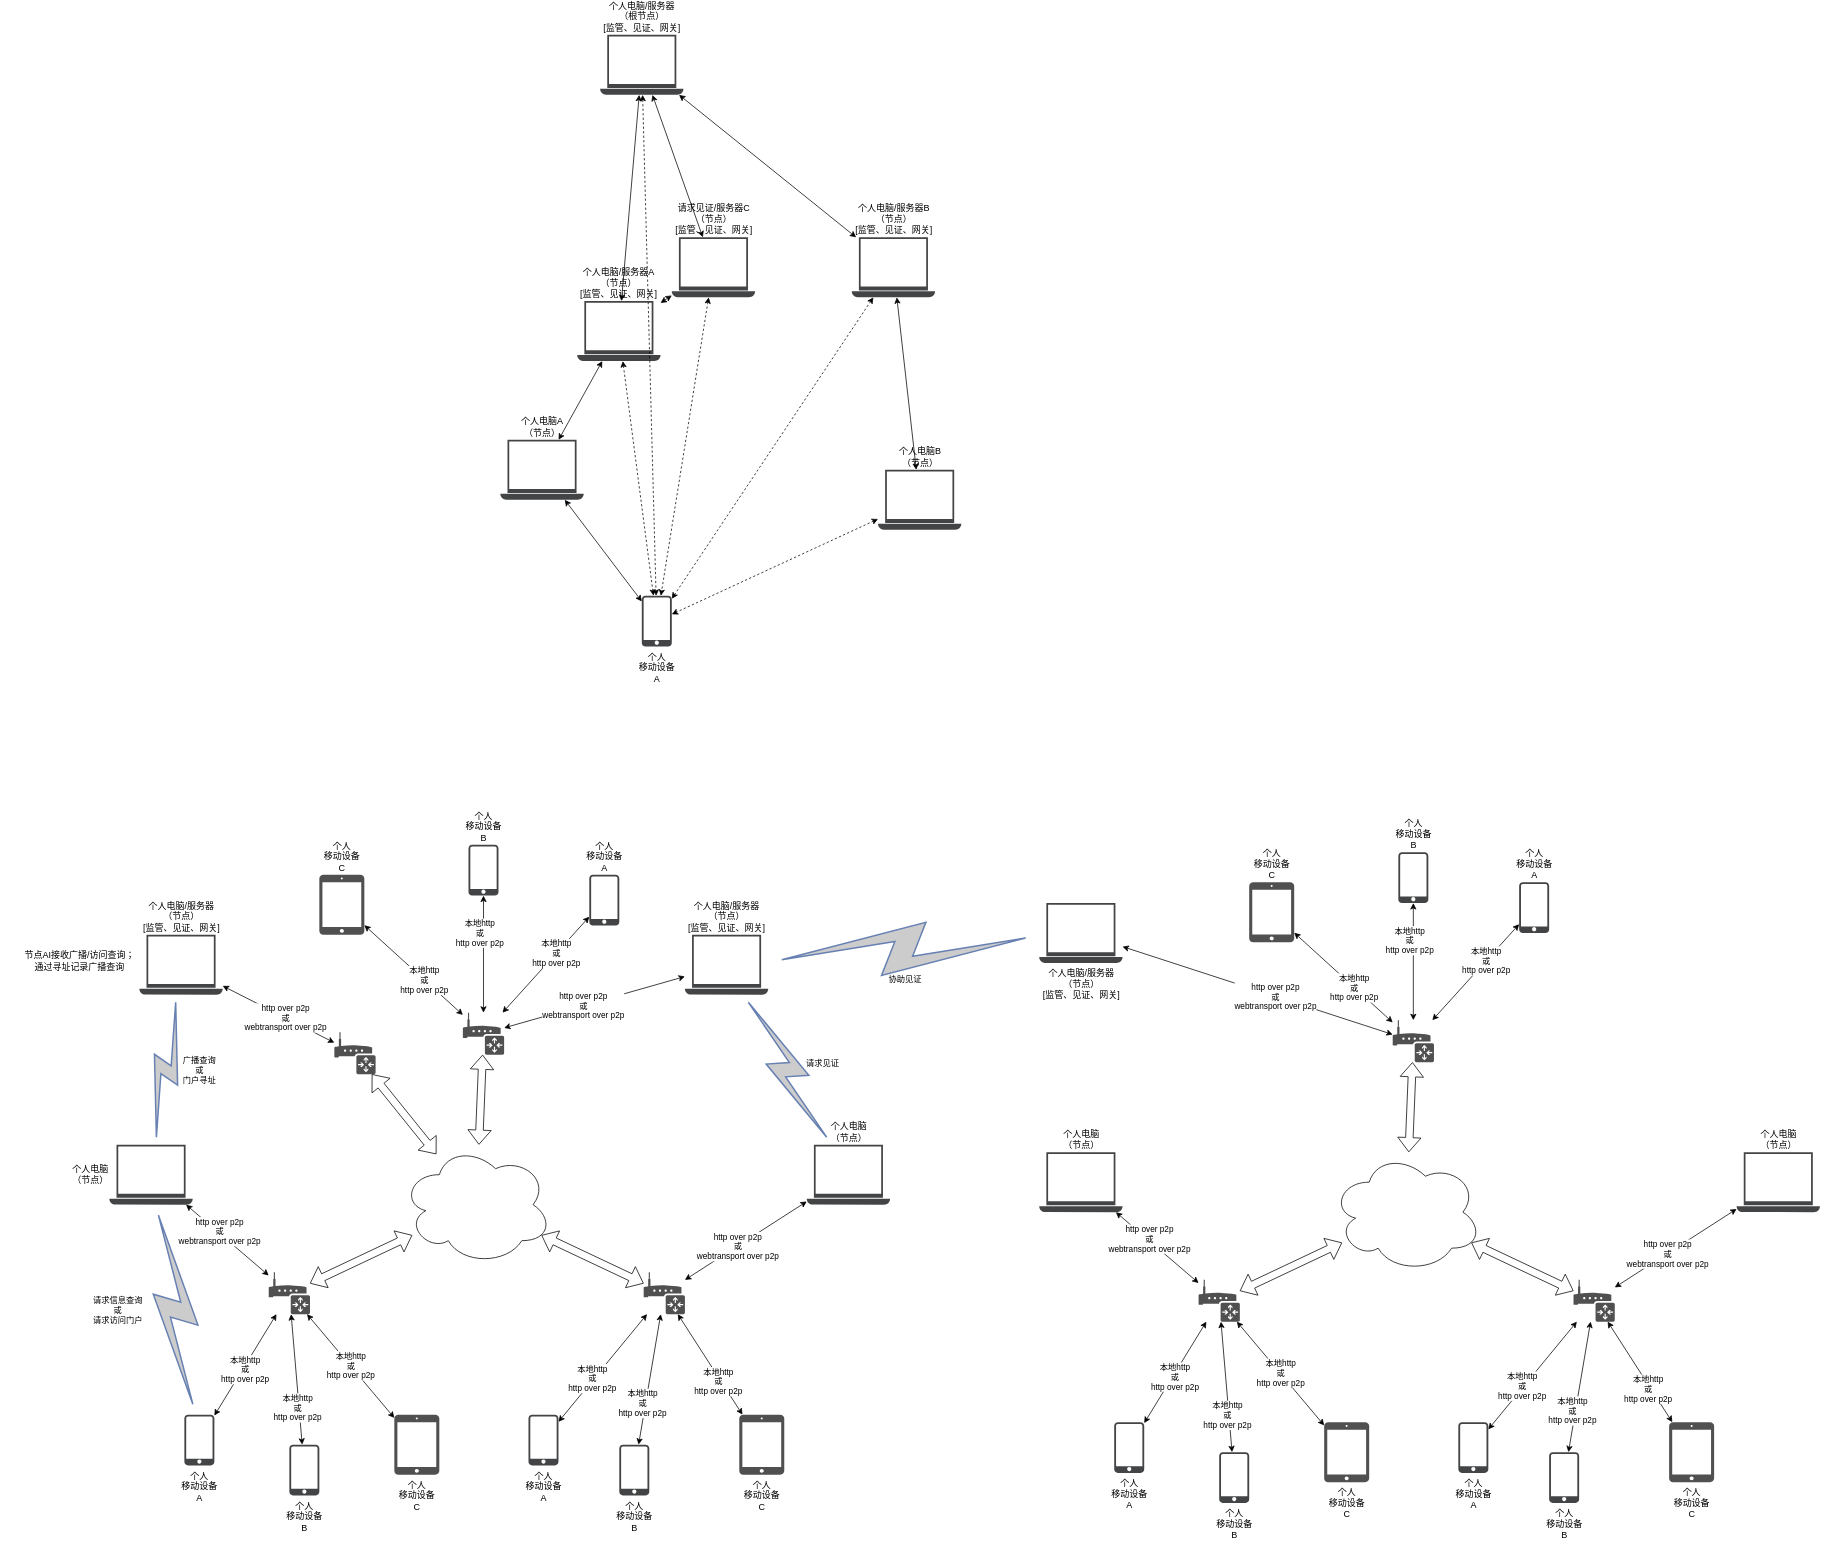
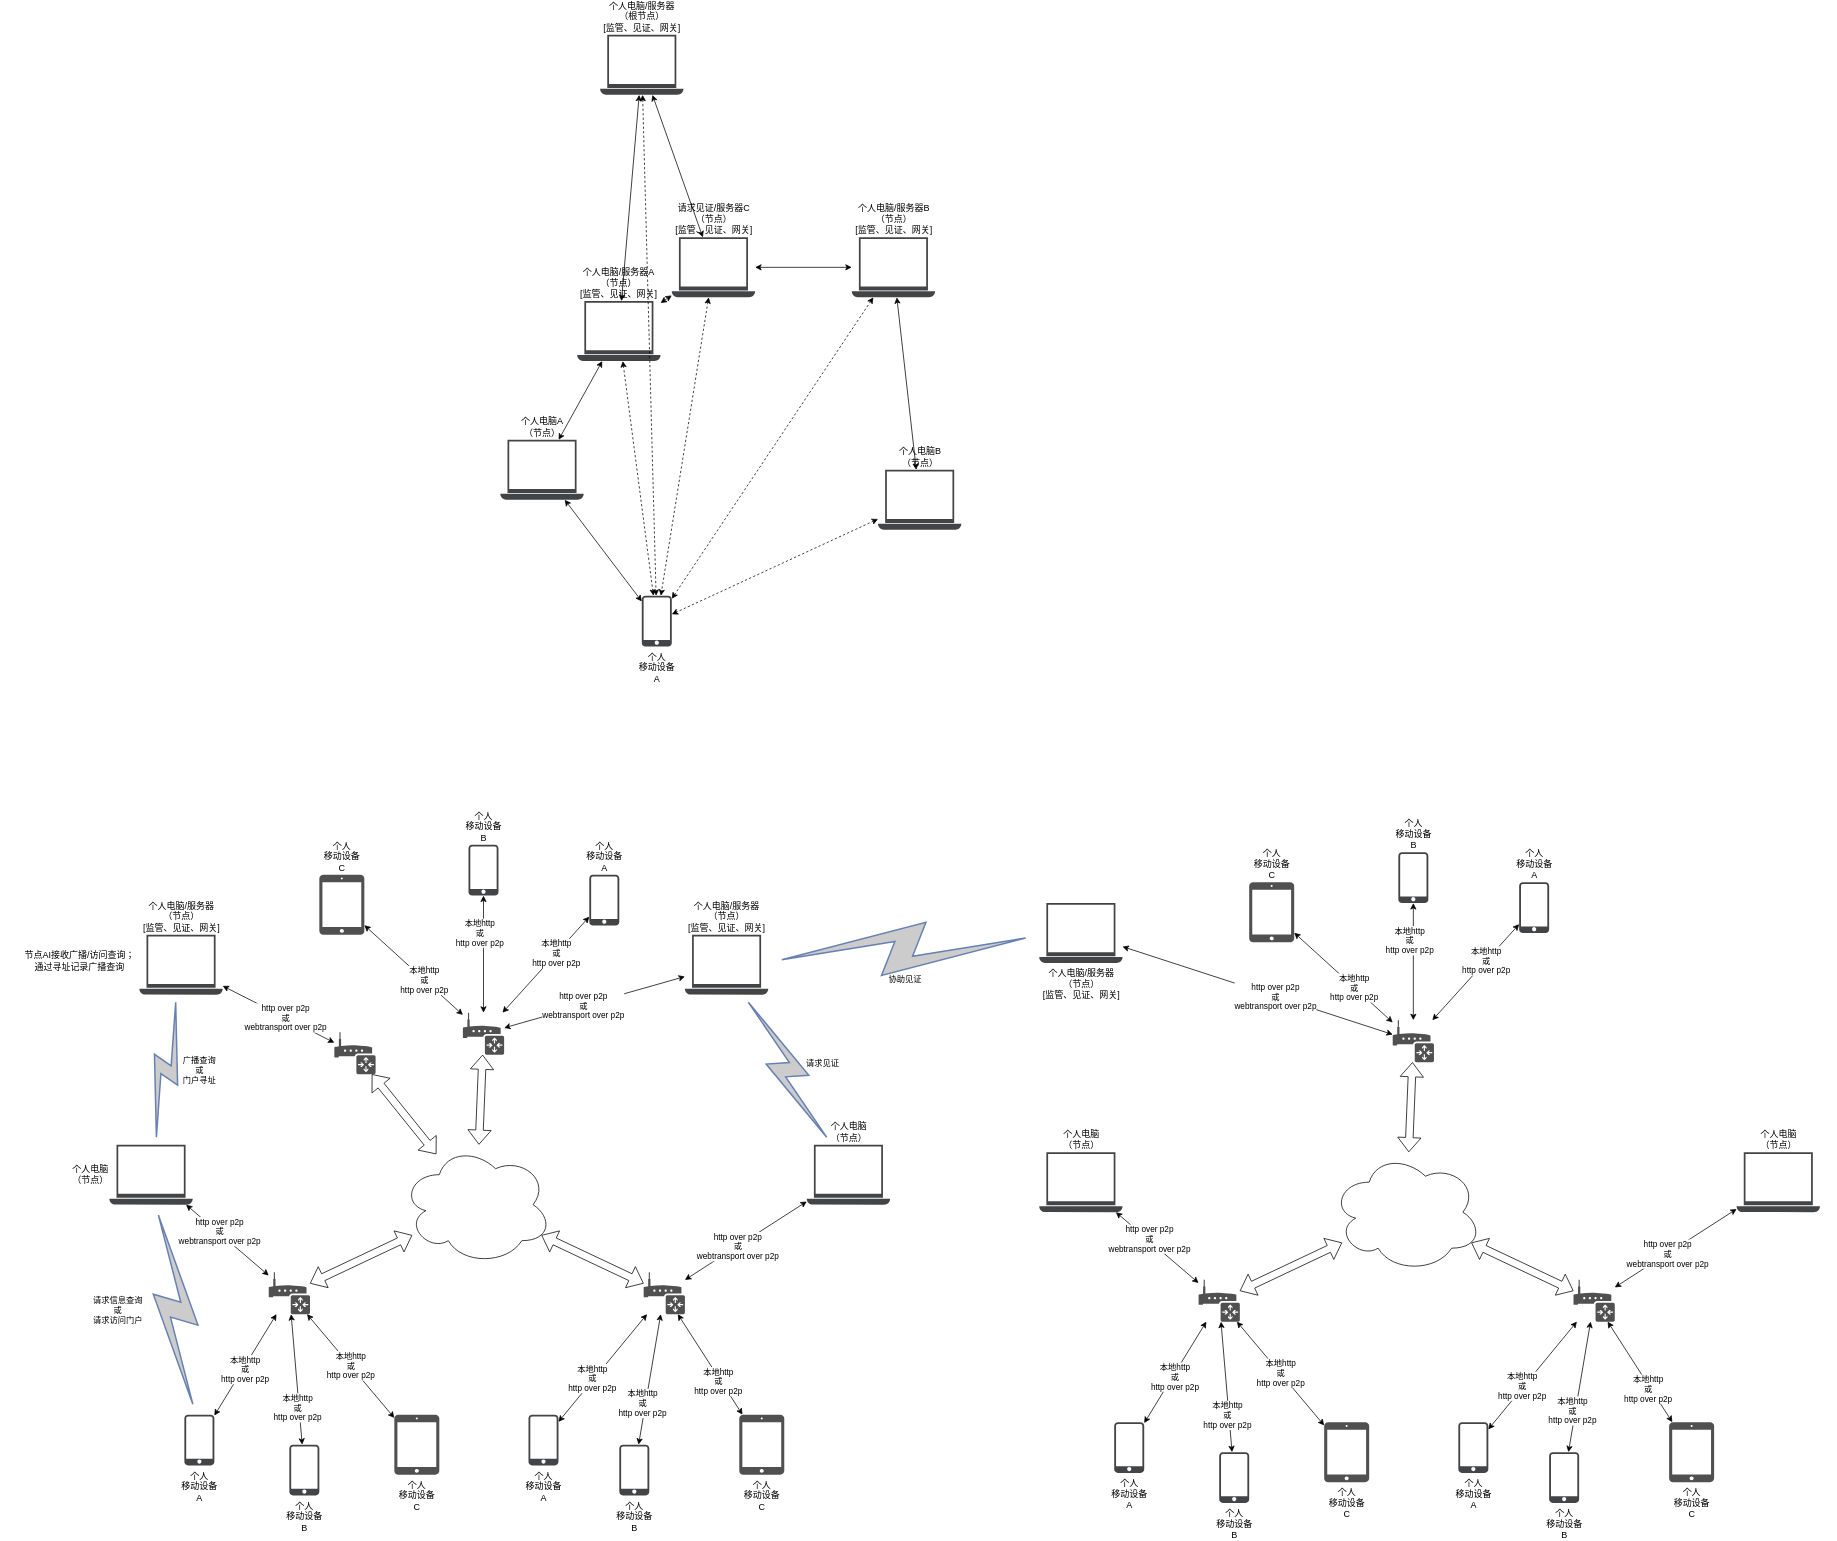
(767, 166) -> none
none -> (803, 267)
